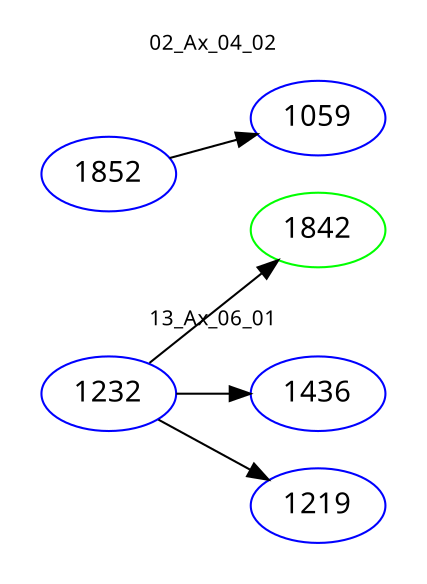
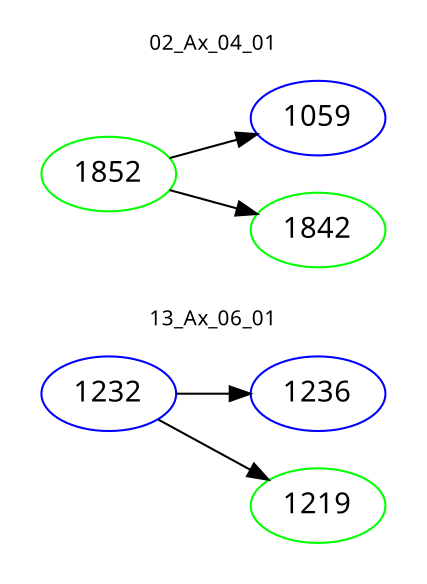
(213, 45) -> (213, 45)
(109, 174) -> (109, 174)
(206, 318) -> (203, 199)
(318, 394) -> (318, 394)
(318, 506) -> (318, 506)
